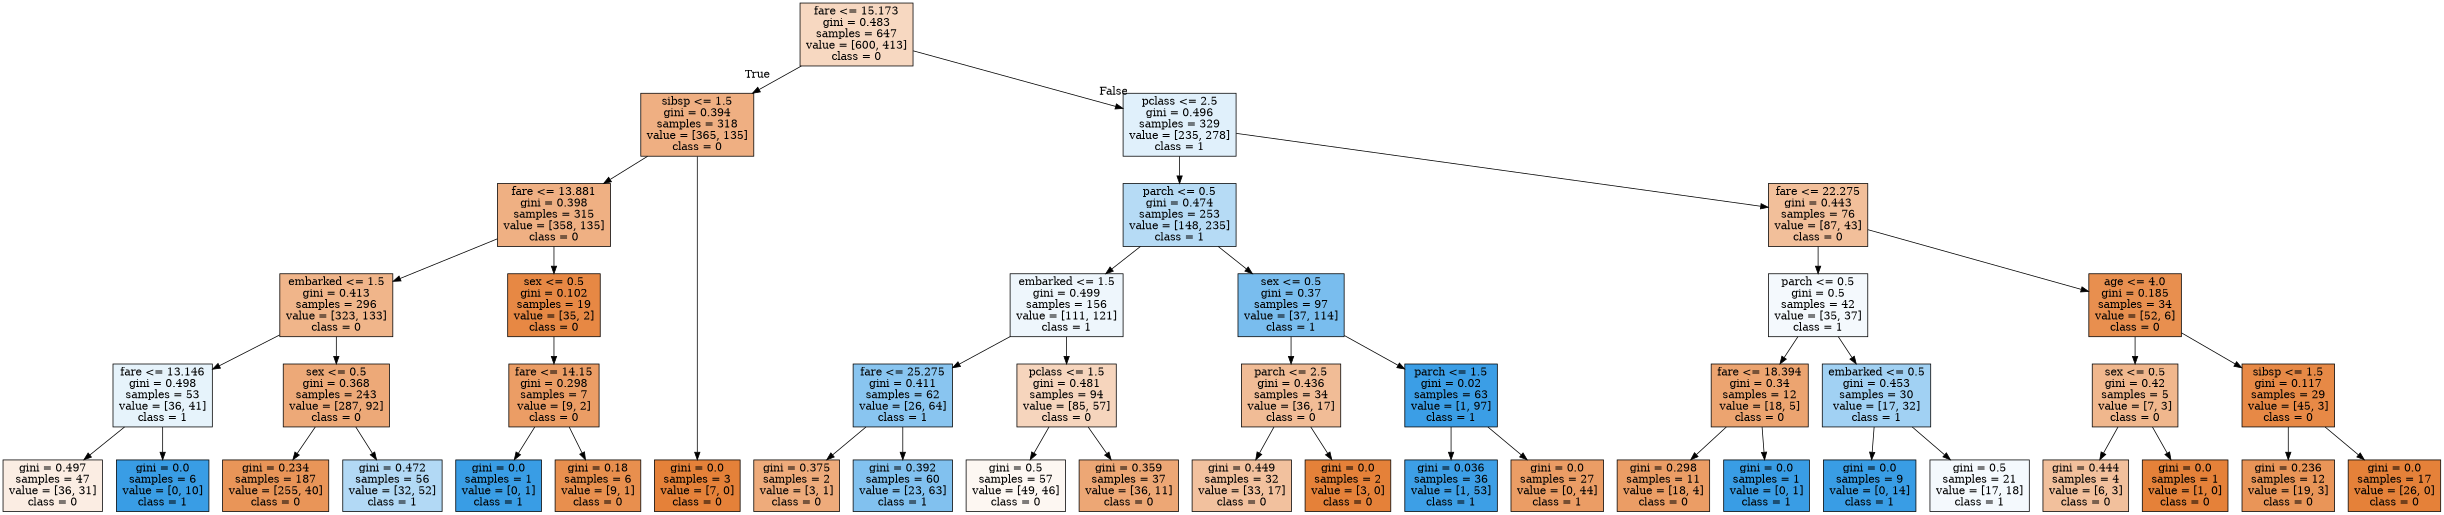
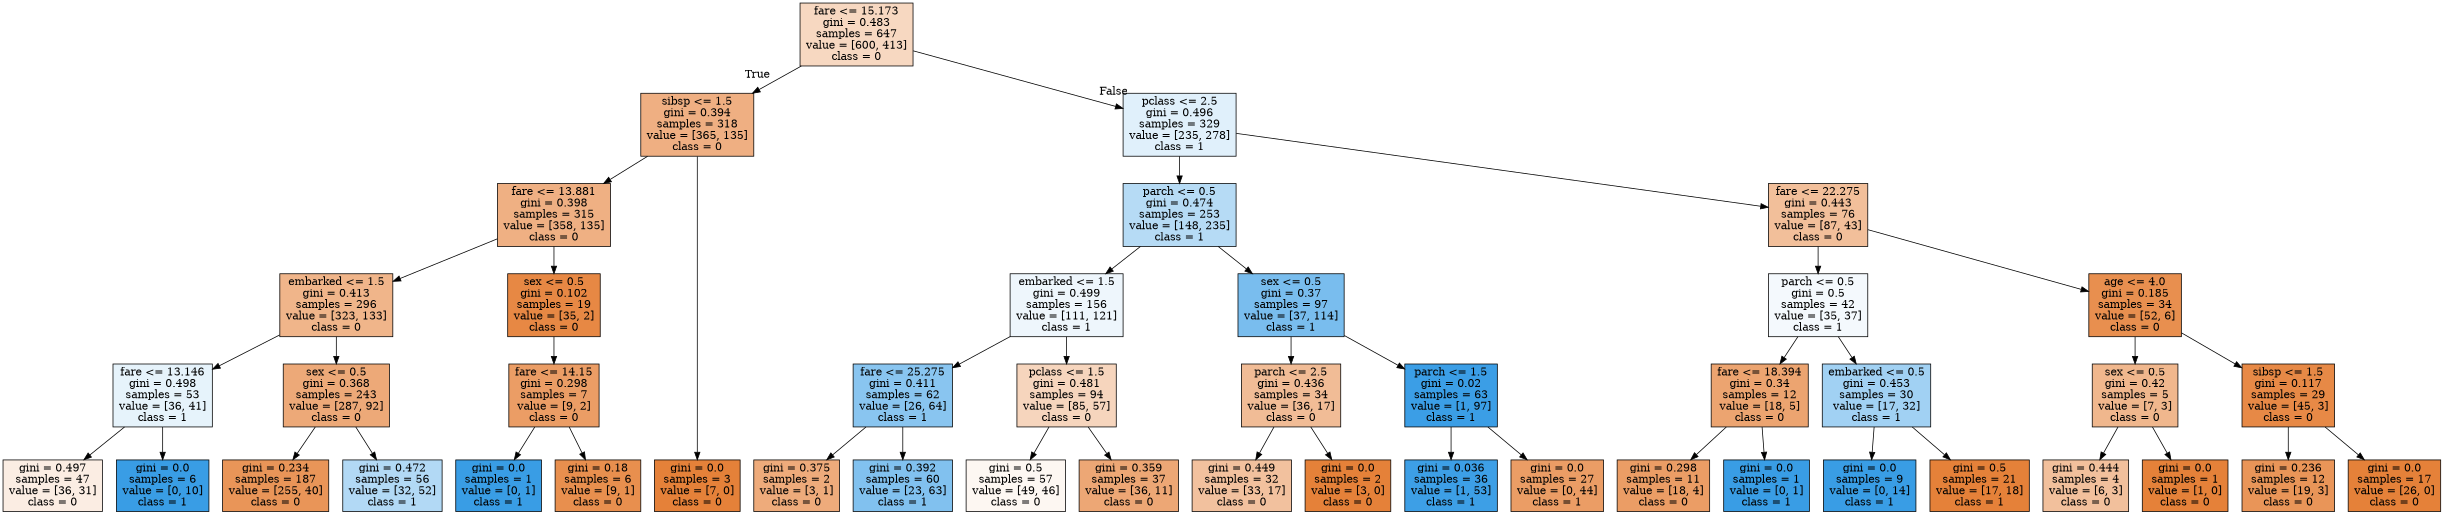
(1980, 486) -> (1980, 486)
